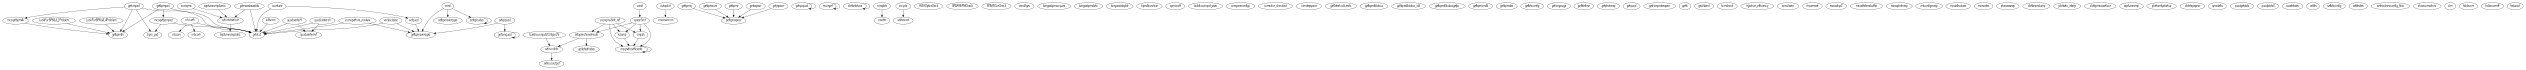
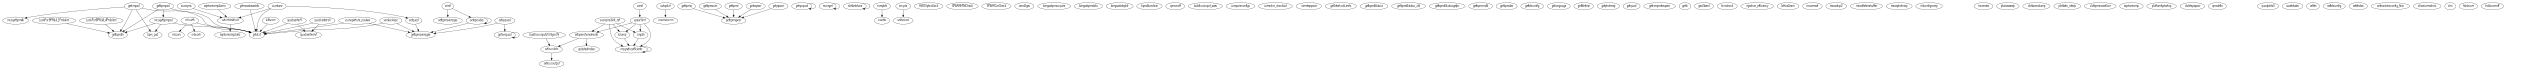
(1788, 6) -> (1788, 6)
(1958, 6) -> none
(2242, 6) -> none
(2515, 6) -> none
(241, 13) -> (255, 13)
(431, 17) -> (451, 28)
(66, 29) -> (141, 28)
